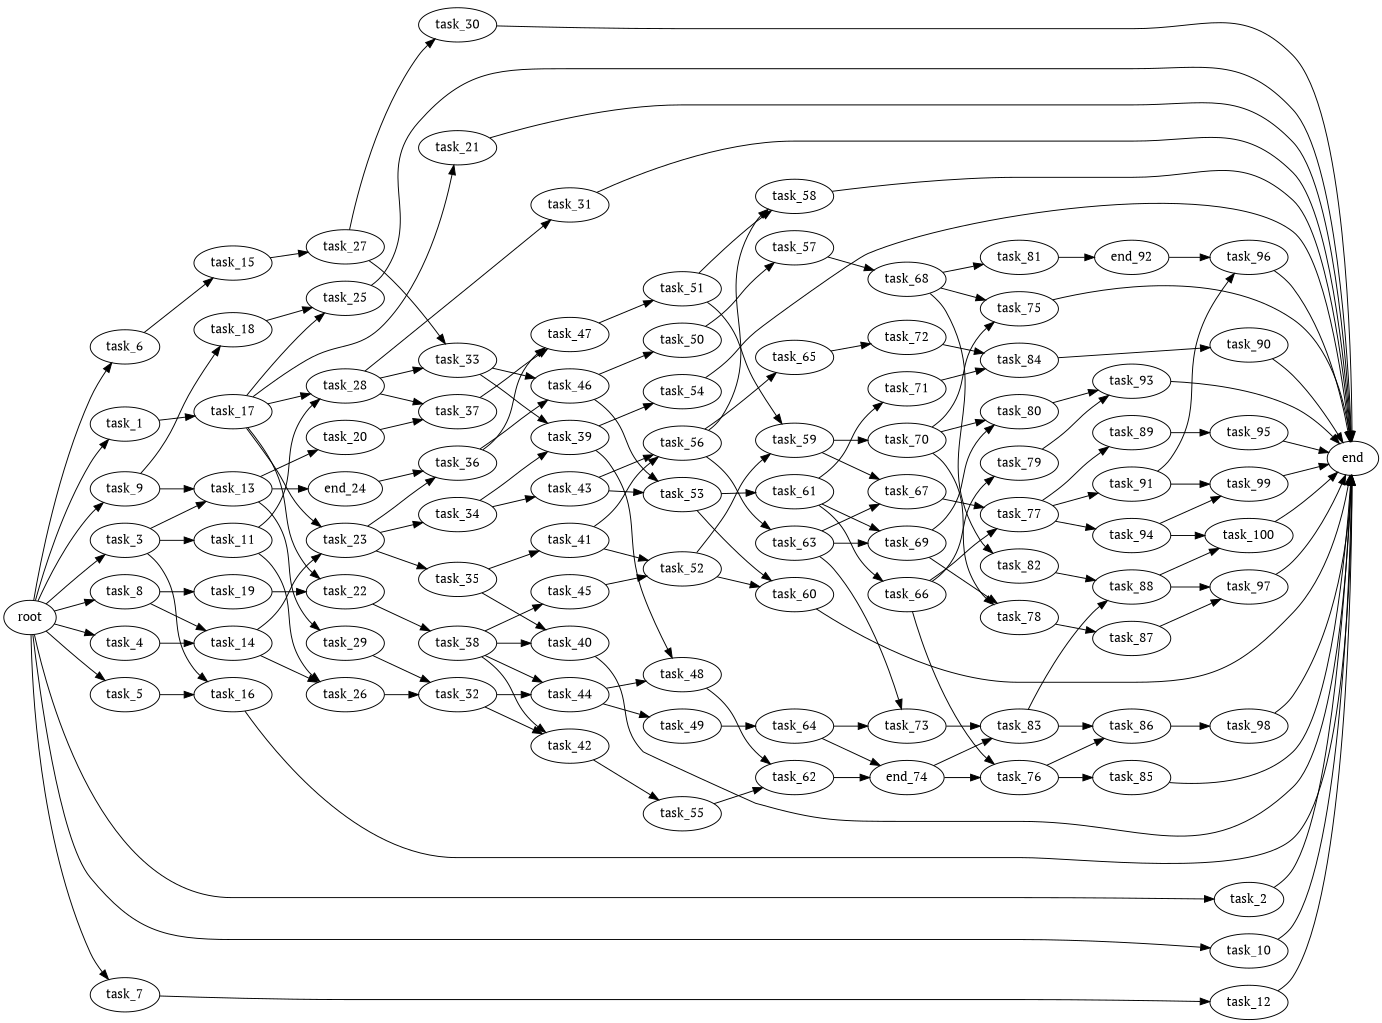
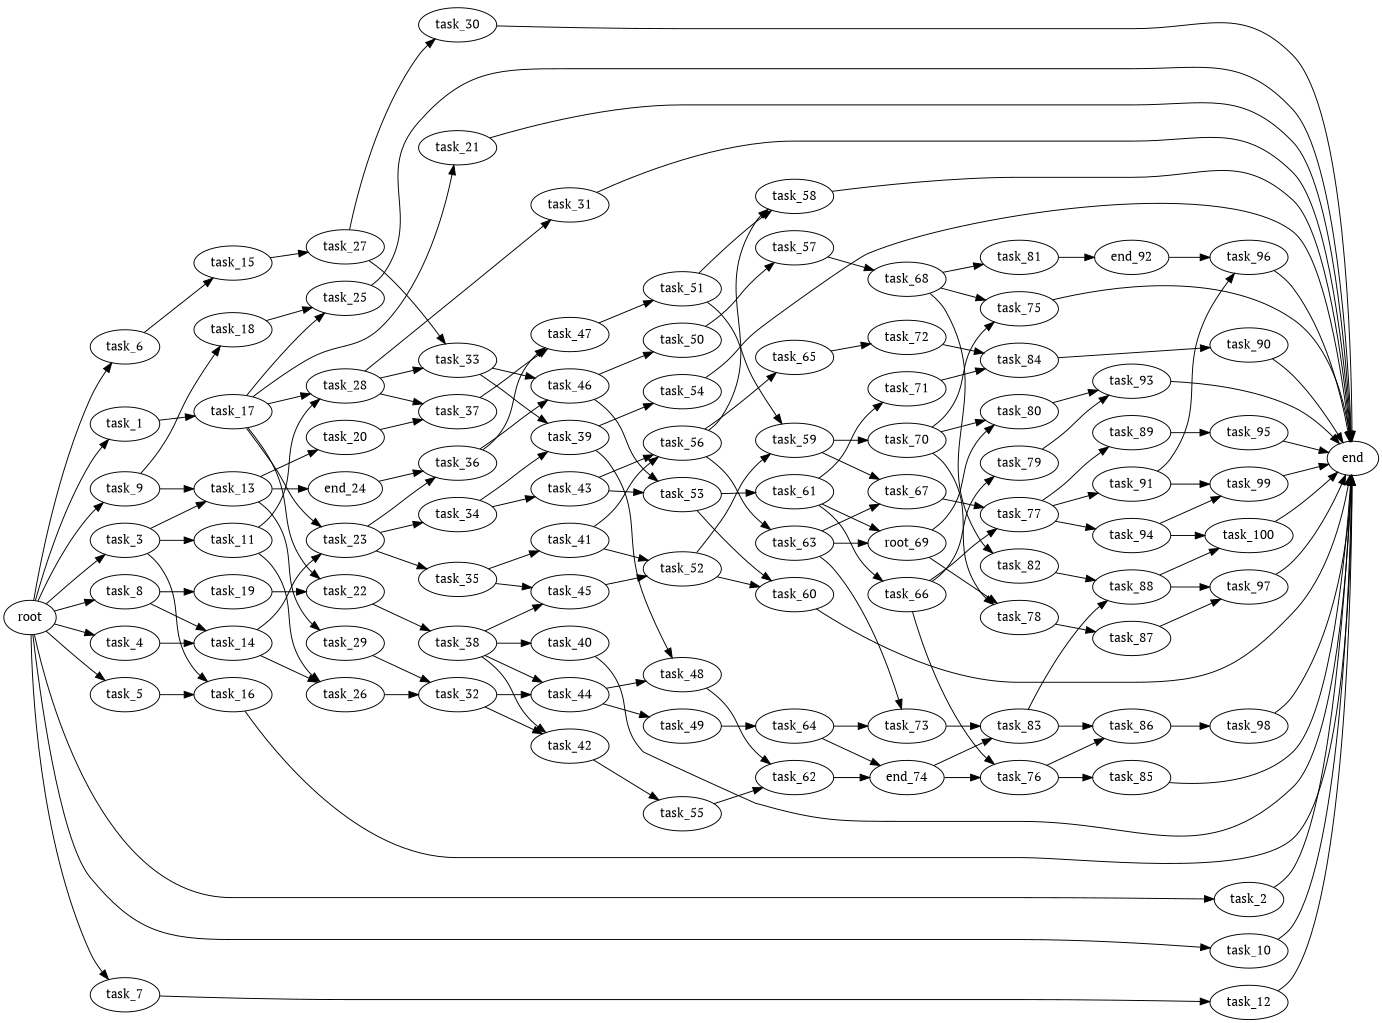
(907, 543) -> (907, 543)
(510, 609) -> (509, 585)
